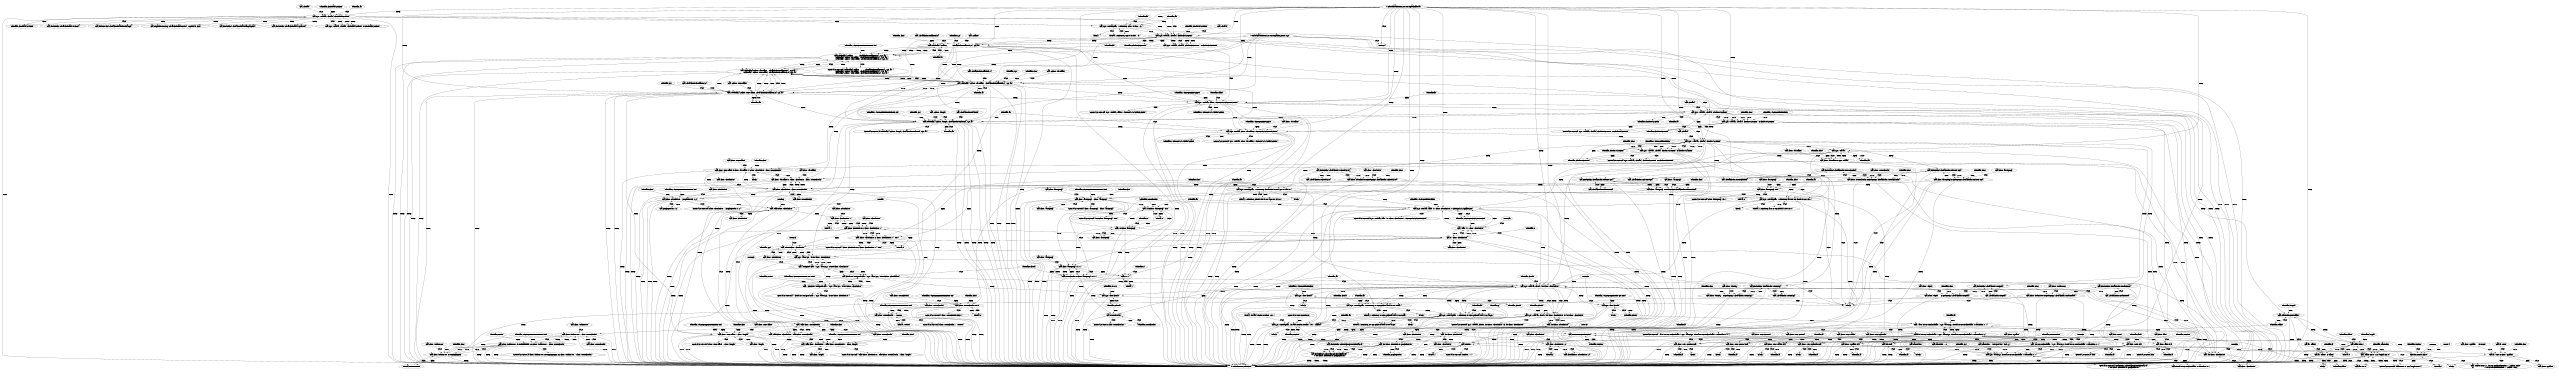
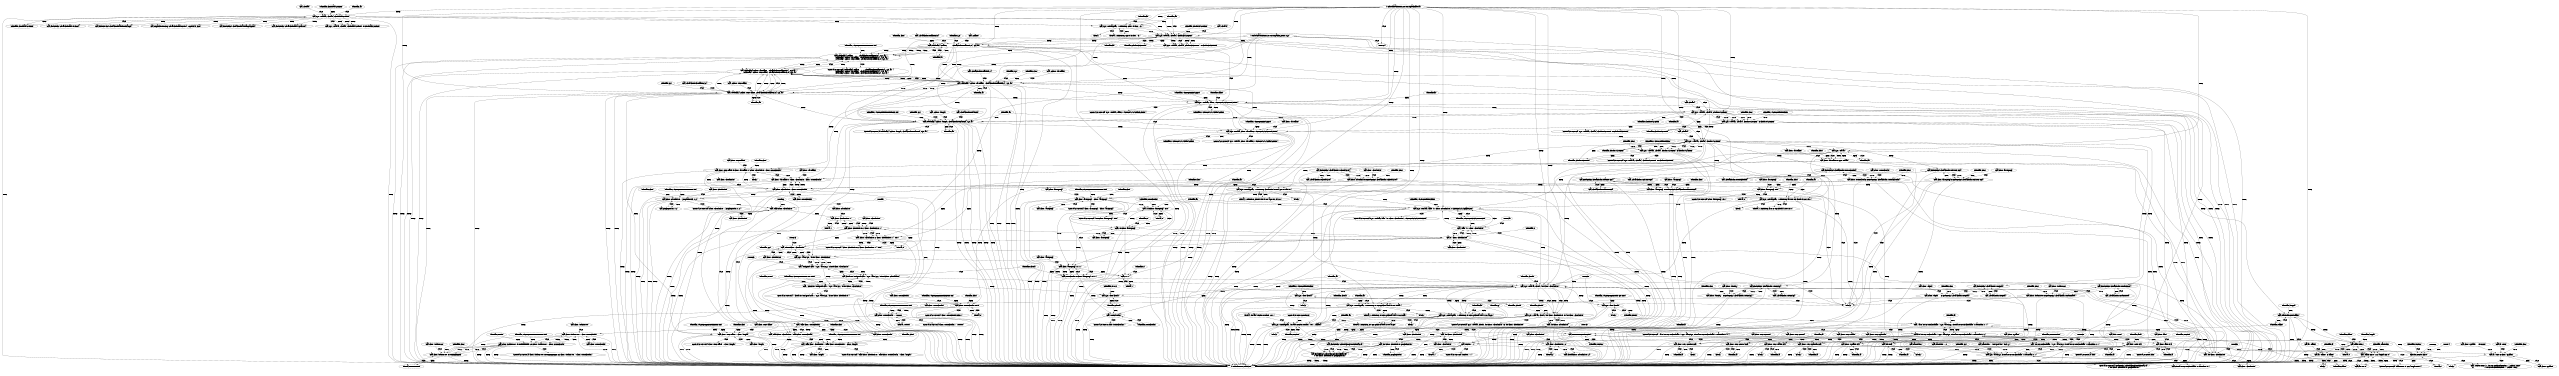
(1830, 177) -> none
(1114, 315) -> (1114, 315)
